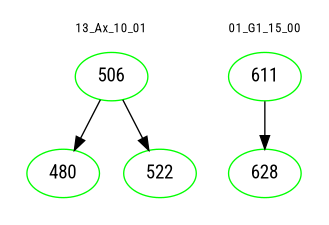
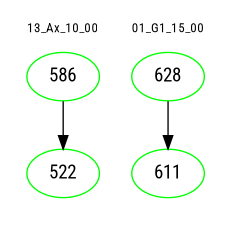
(112, 29) -> (63, 29)
(112, 77) -> (63, 77)
(265, 118) -> (168, 118)
(63, 173) -> none
